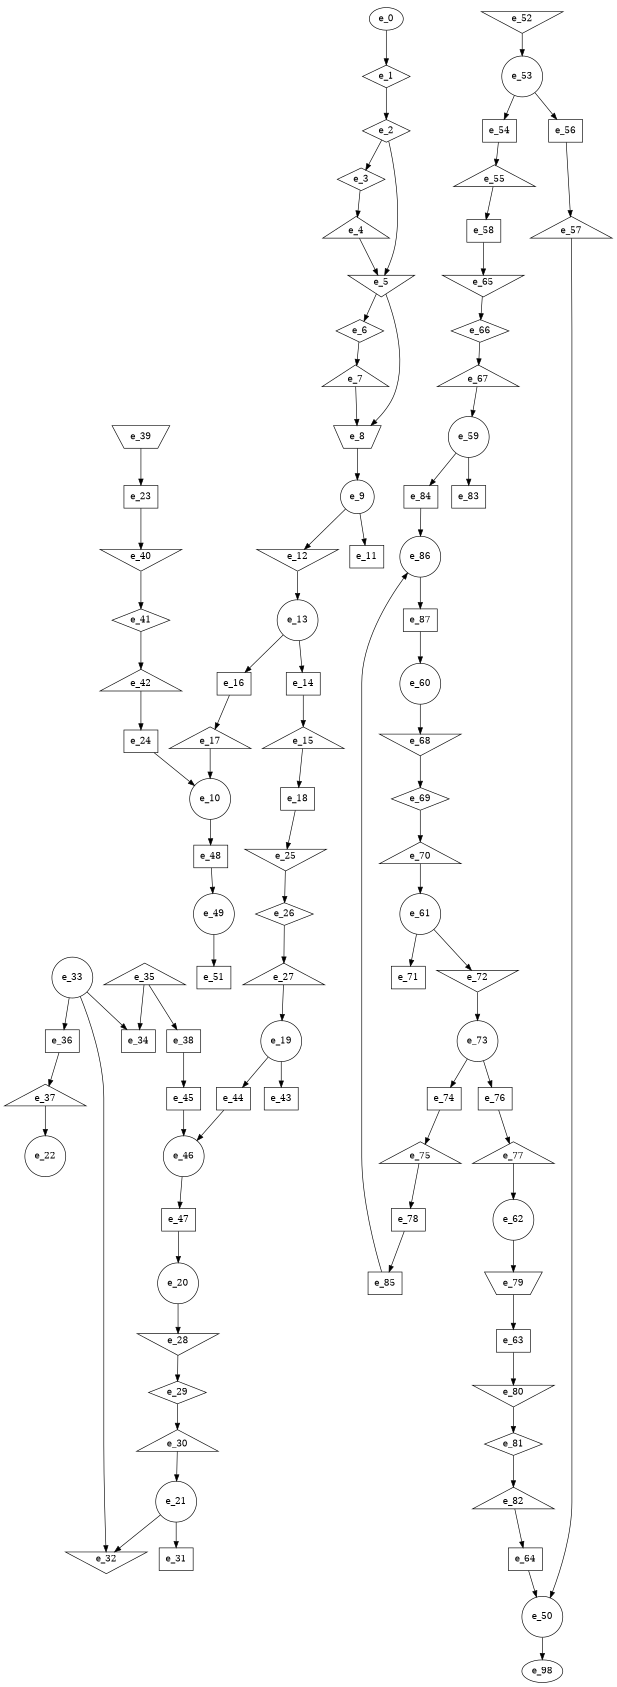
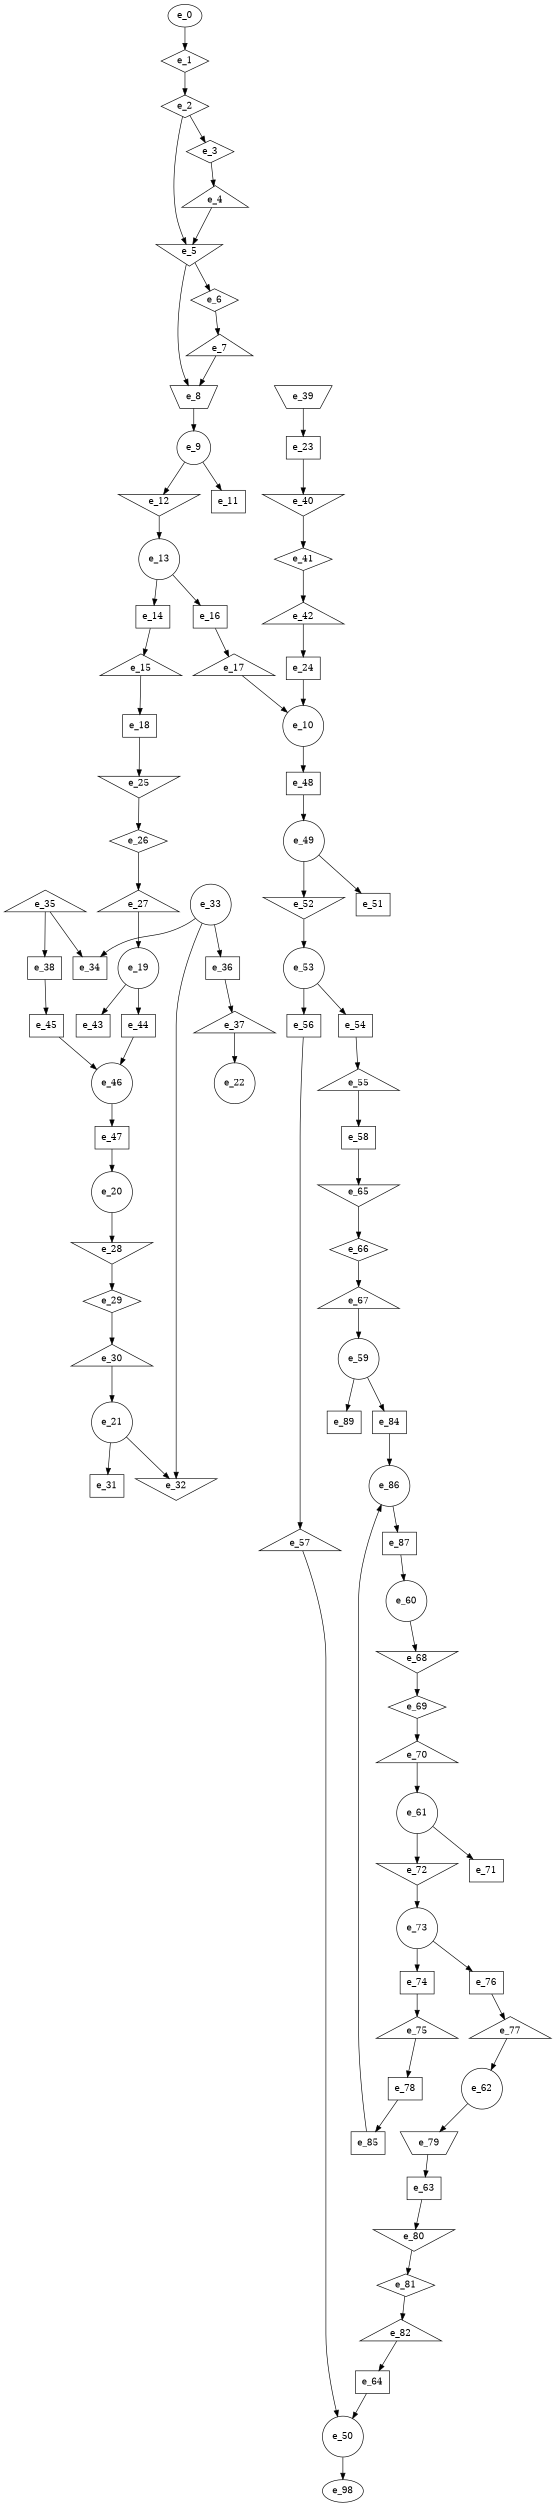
(469, 497) -> (344, 1422)
none -> (304, 876)
